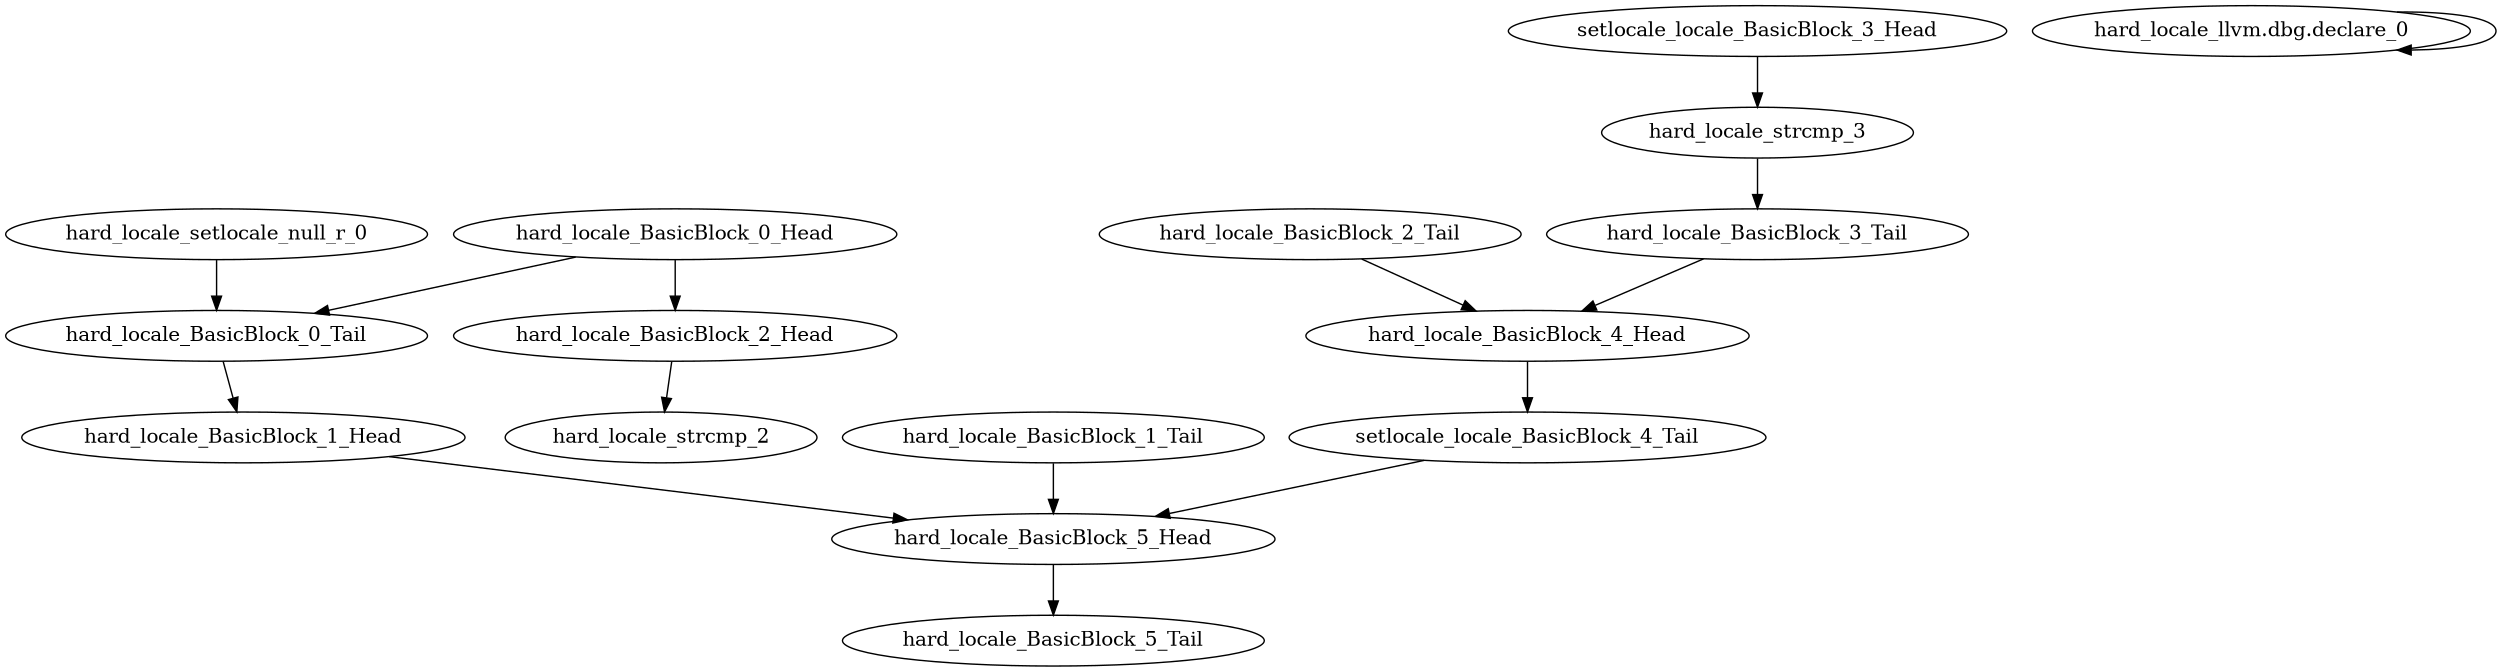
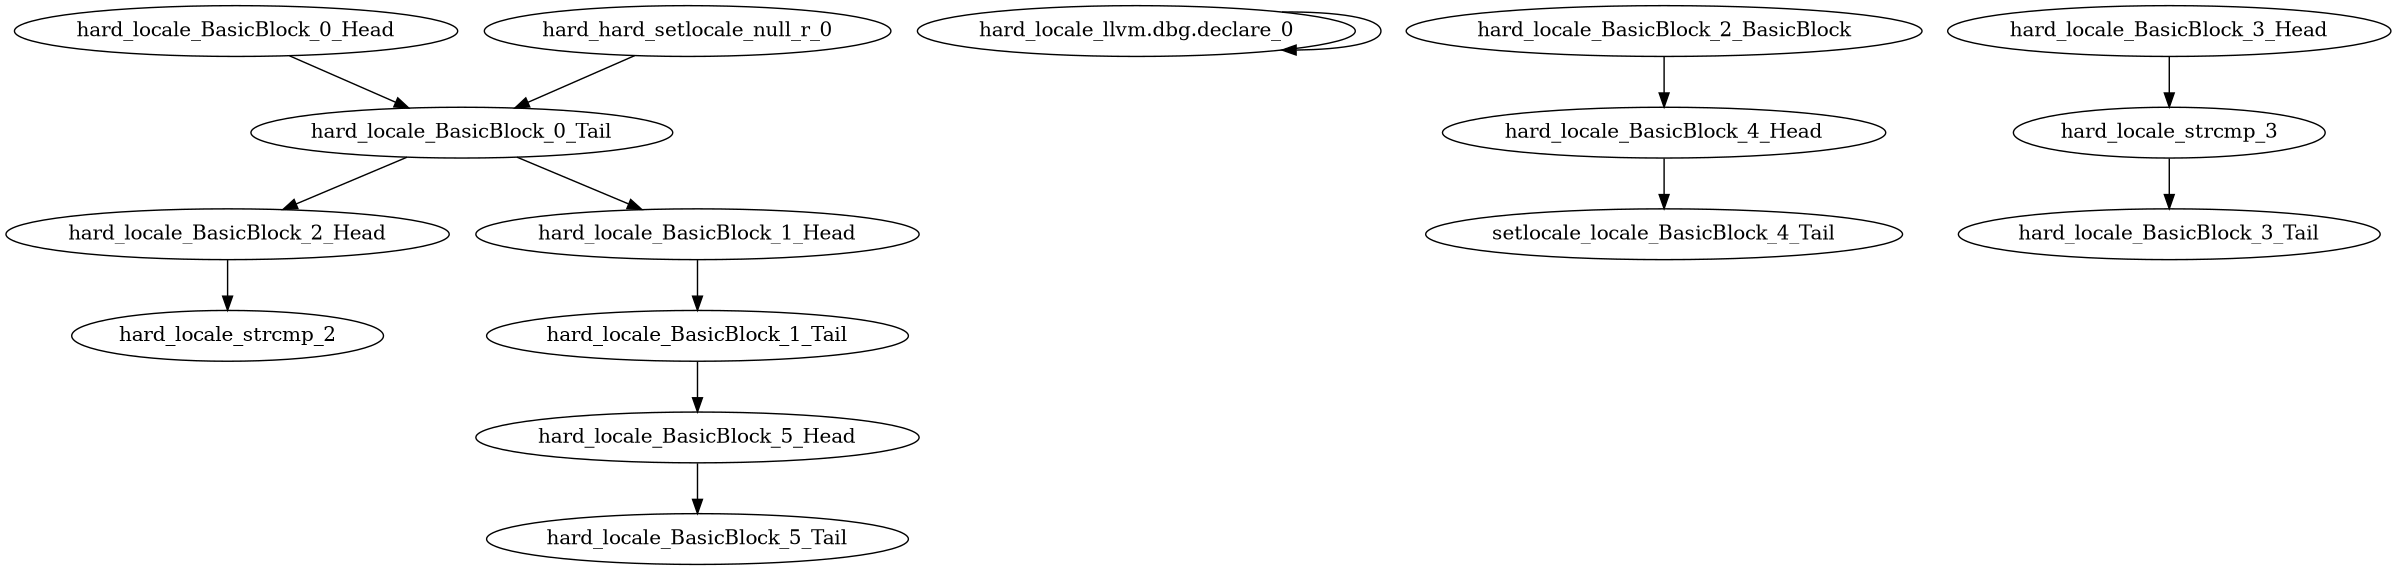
(1758, 31) -> (2169, 31)
(217, 234) -> (688, 31)
(1310, 234) -> (1664, 31)
(675, 278) -> (352, 181)
(1649, 282) -> none
(641, 487) -> (697, 278)
(1297, 487) -> none
